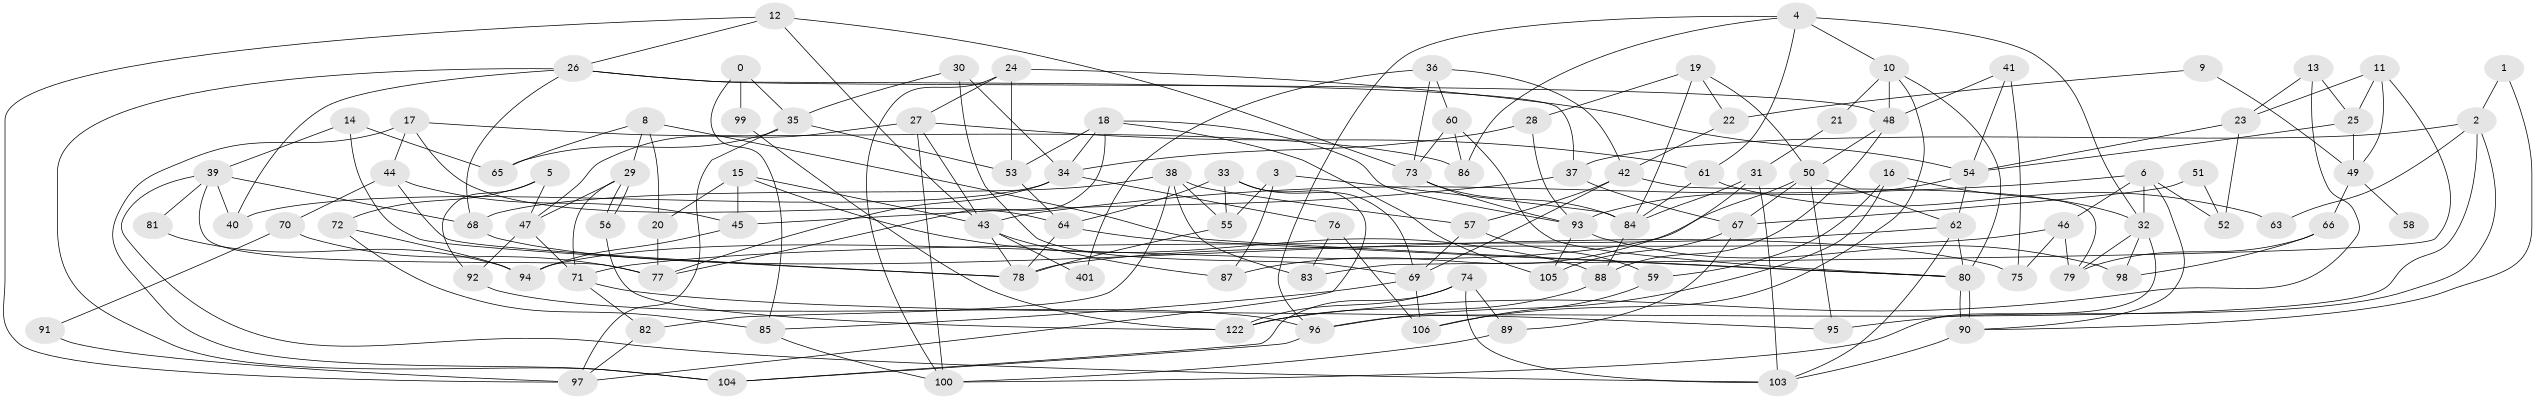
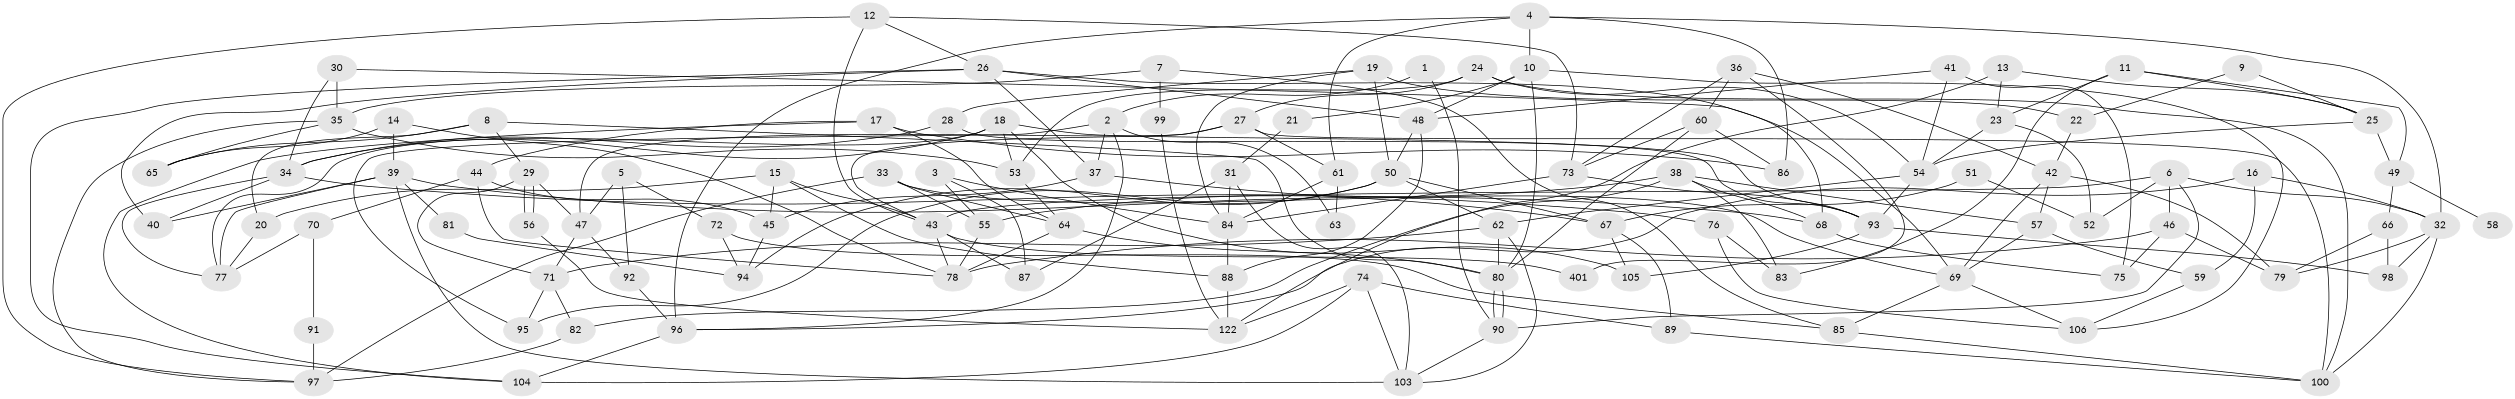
(741, 68) -> (1160, 68)
(2281, 118) -> (2291, 87)
